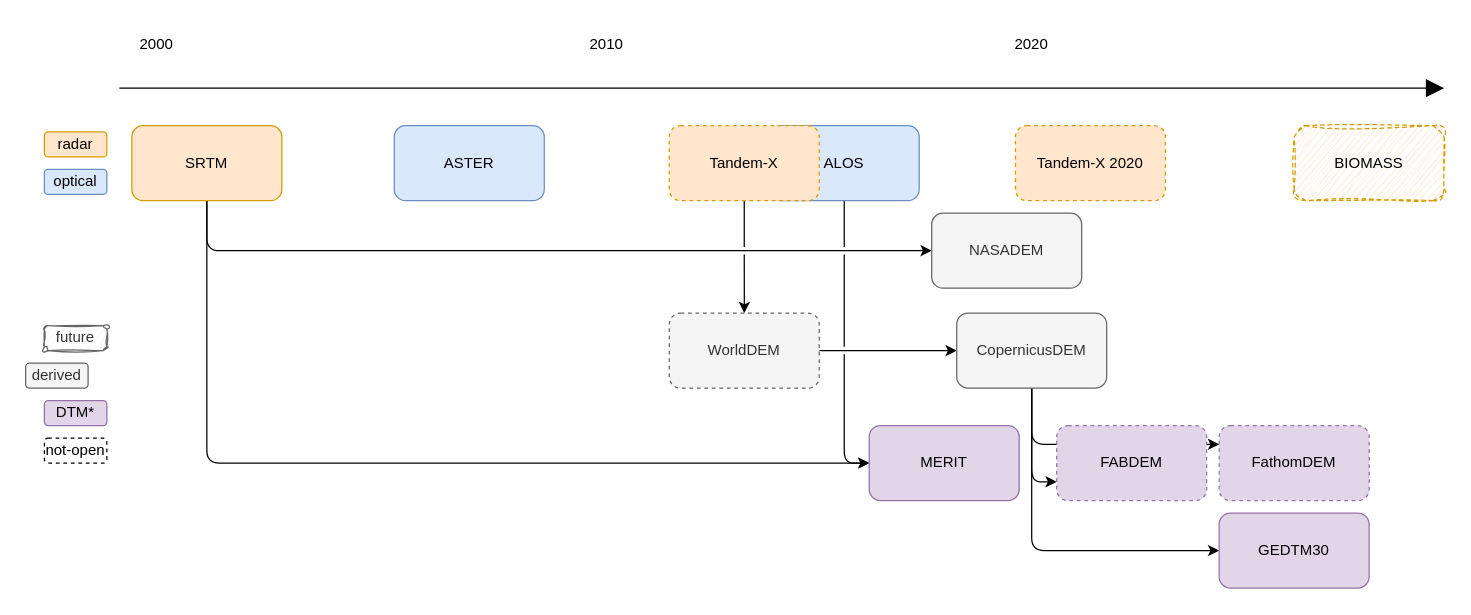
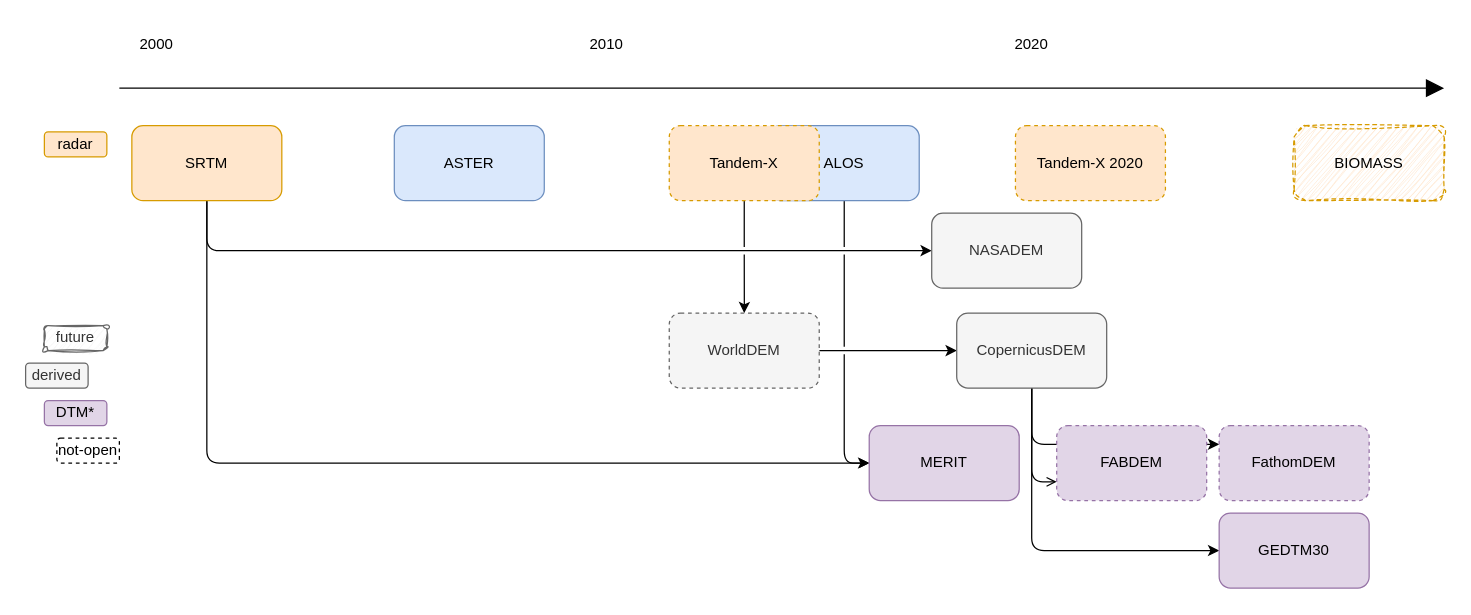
(76, 182) -> none
(76, 451) -> (88, 451)
(1039, 482) -> (1045, 482)
